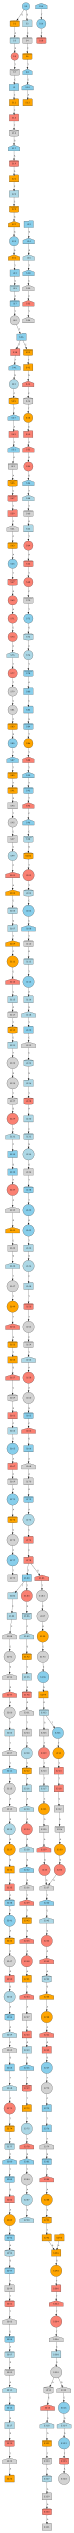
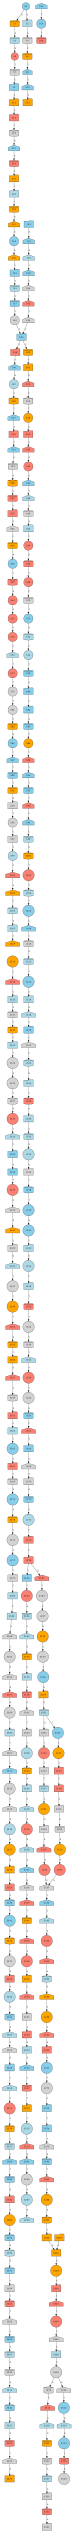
none -> (25, 328)
(13, 775) -> (13, 775)
(13, 950) -> none
(20, 1586) -> (13, 1586)
